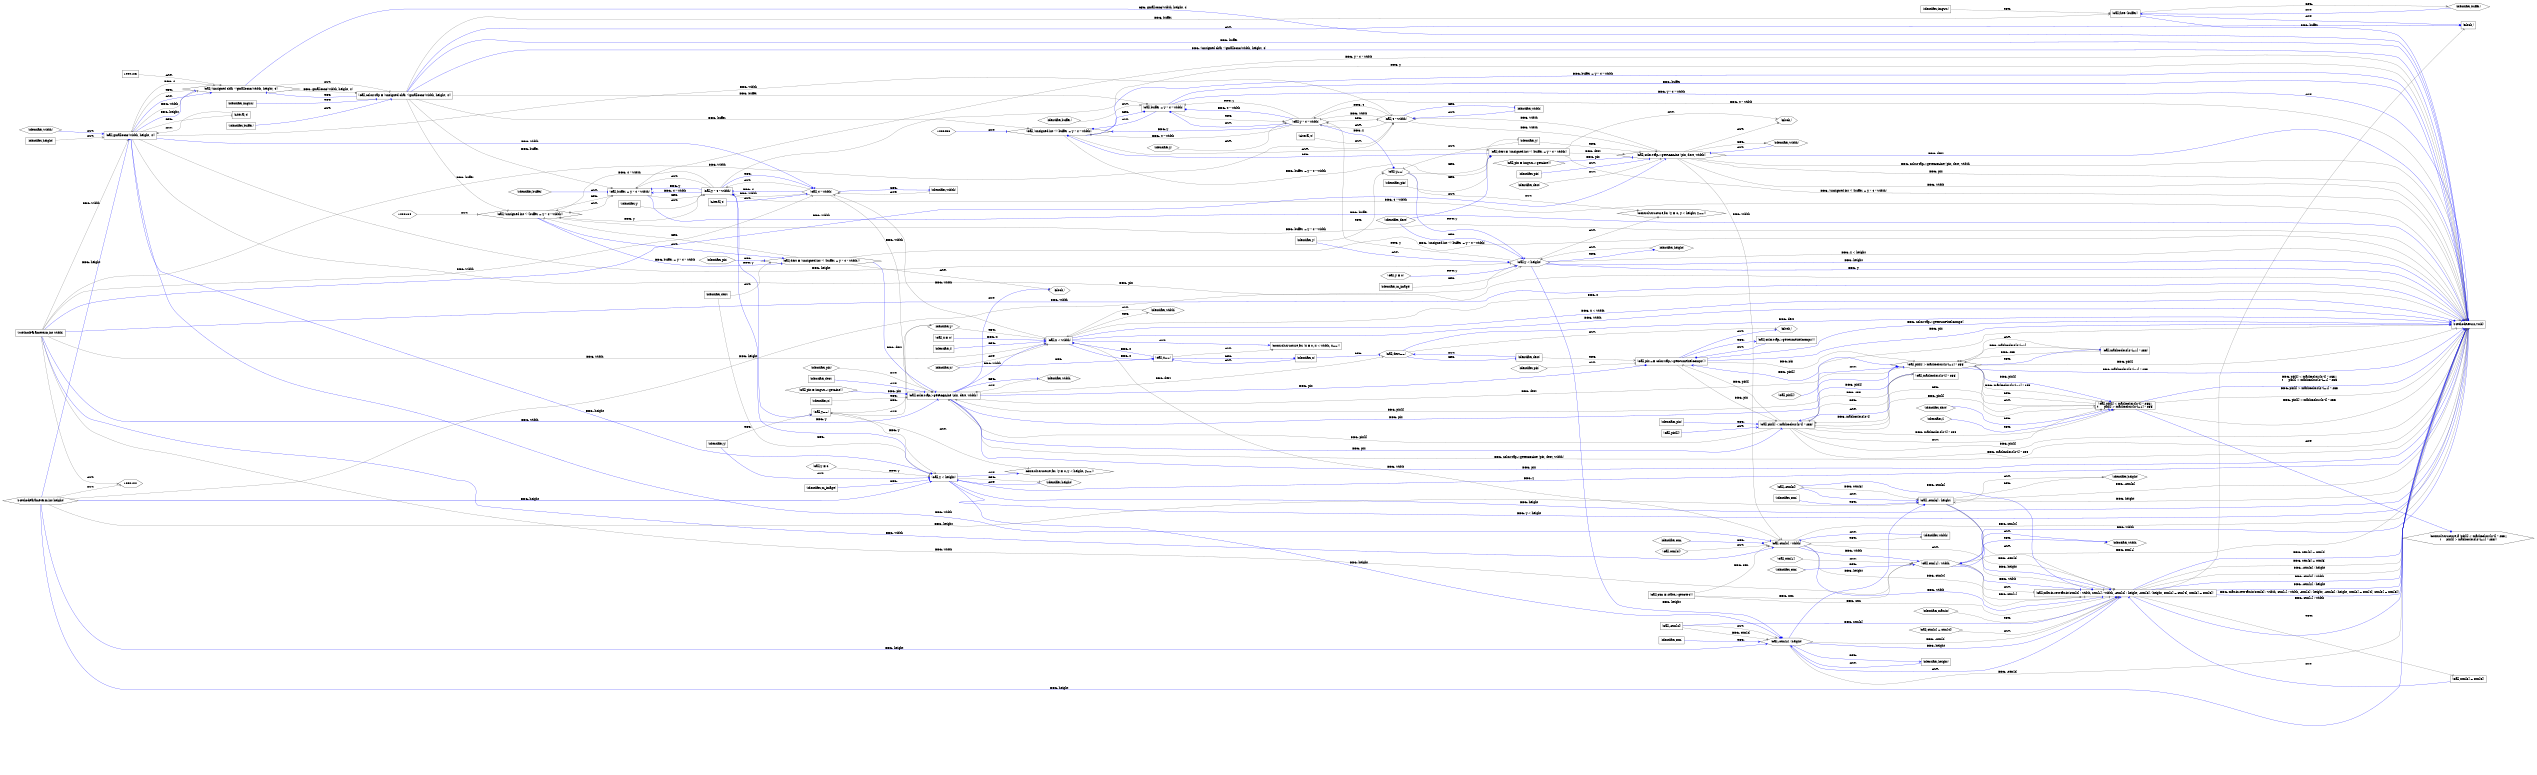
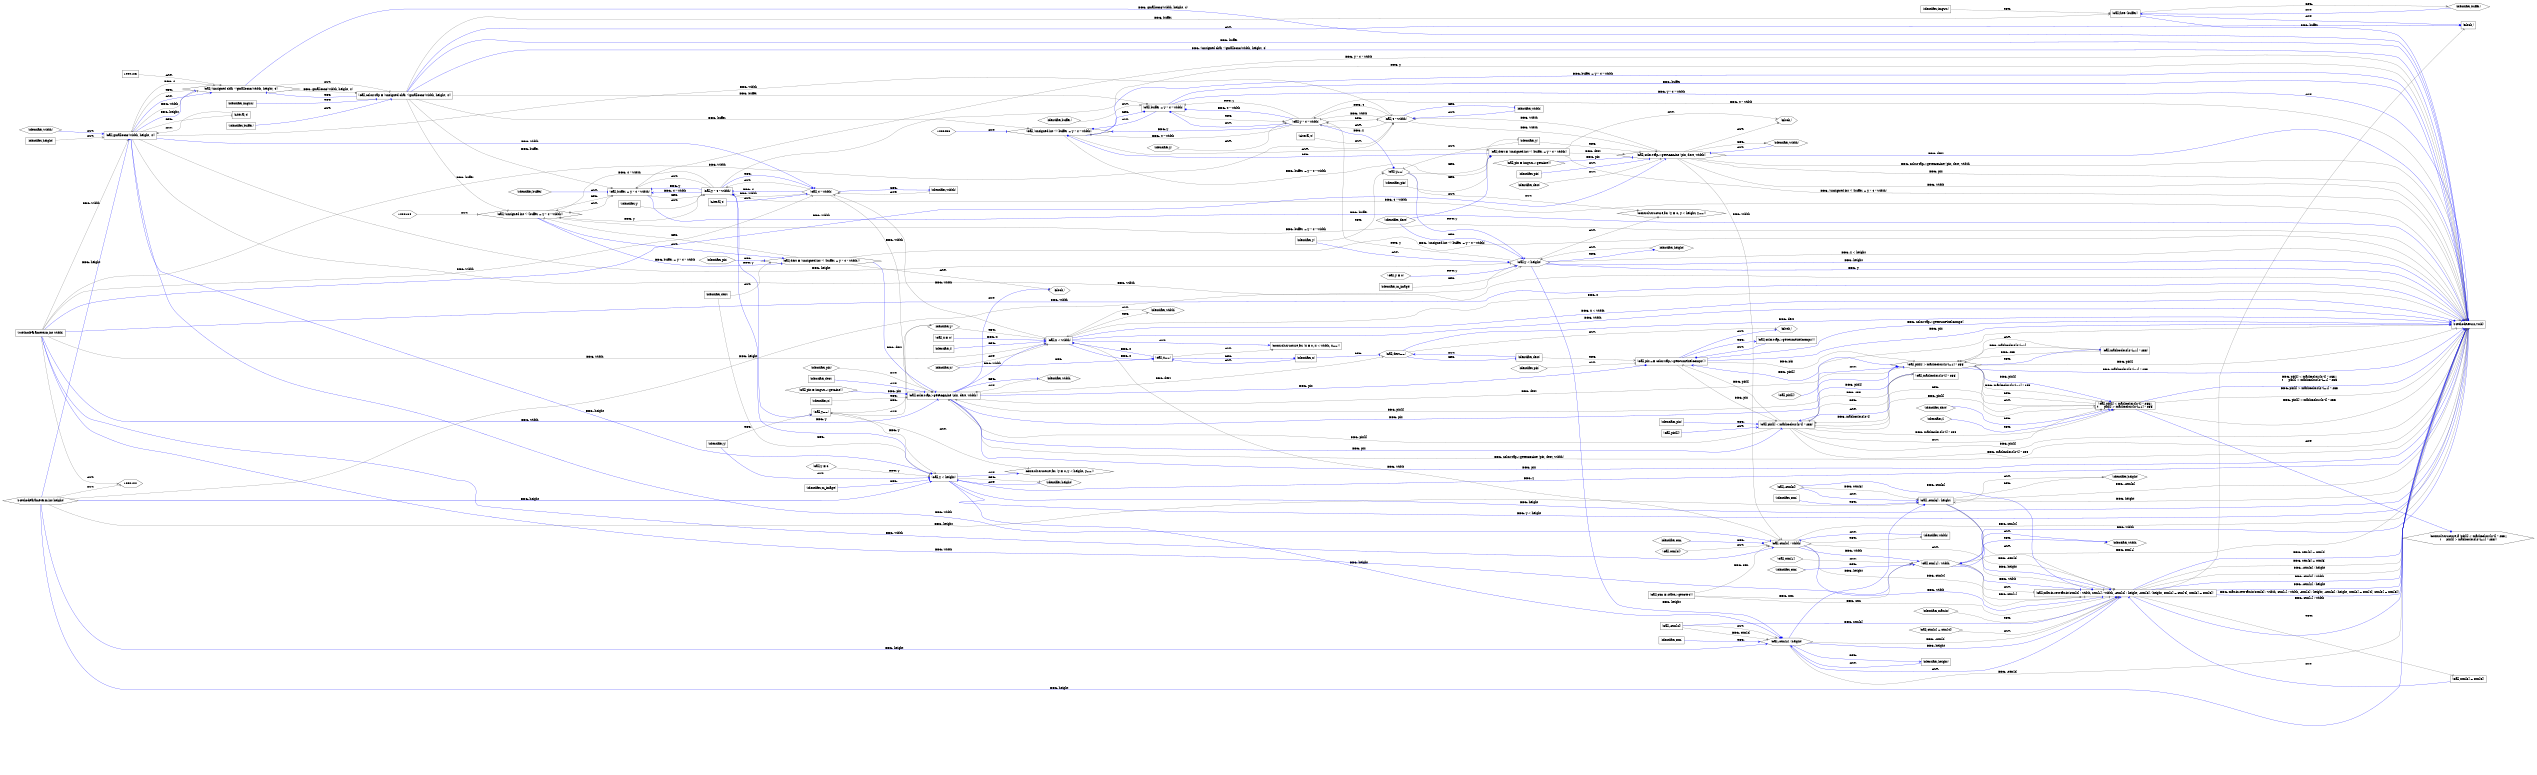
(1163, 8) -> (1163, 8)
(1126, 283) -> (1126, 283)
(950, 552) -> (950, 552)
